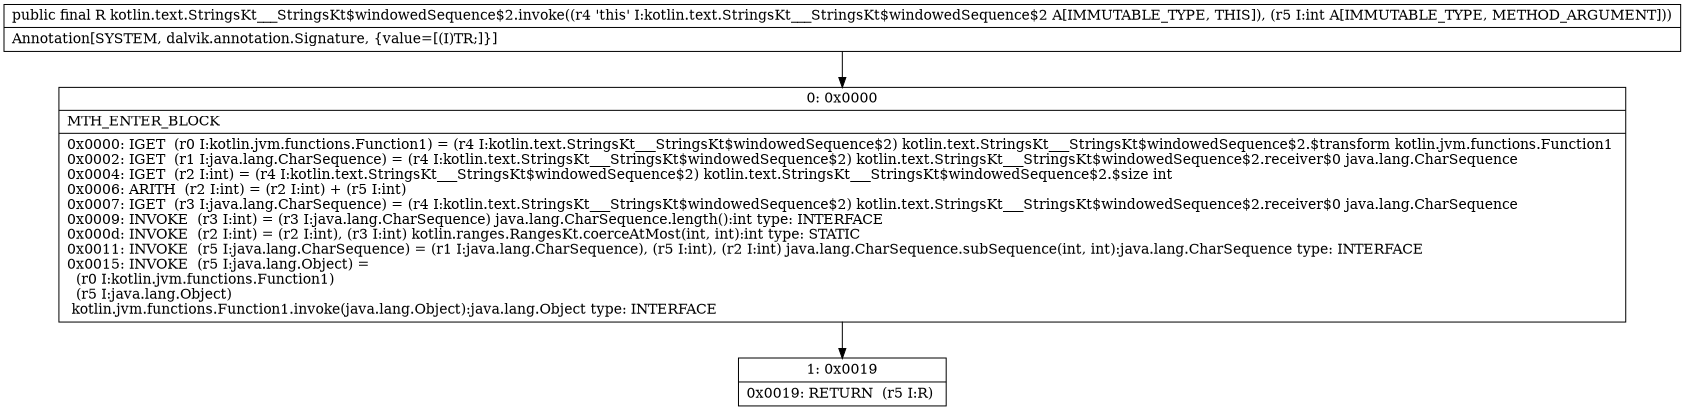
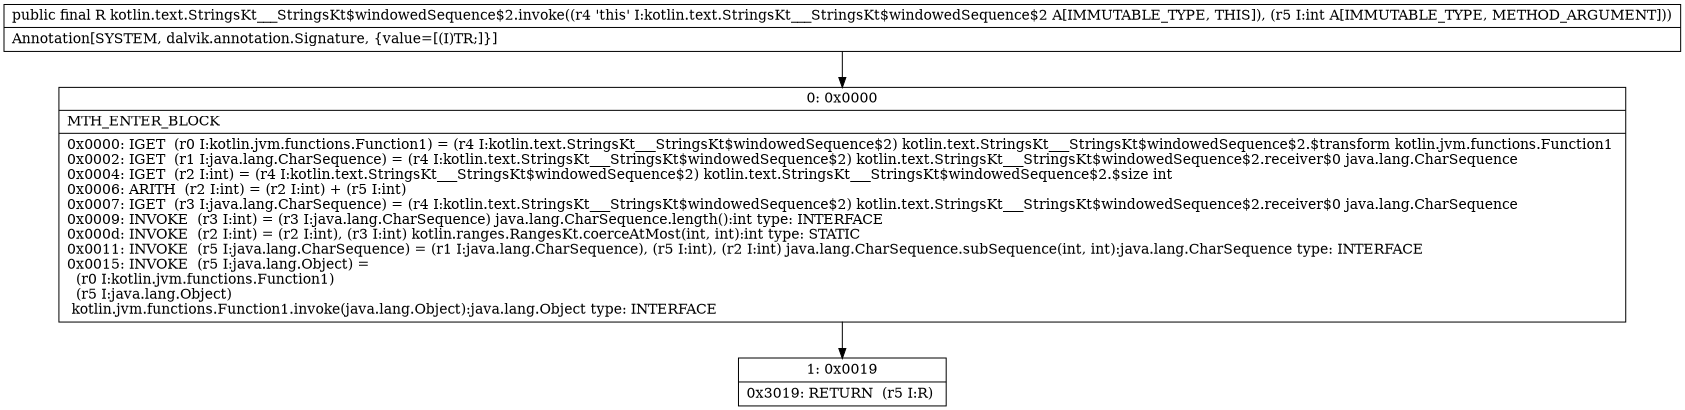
(842, 393) -> (842, 393)
